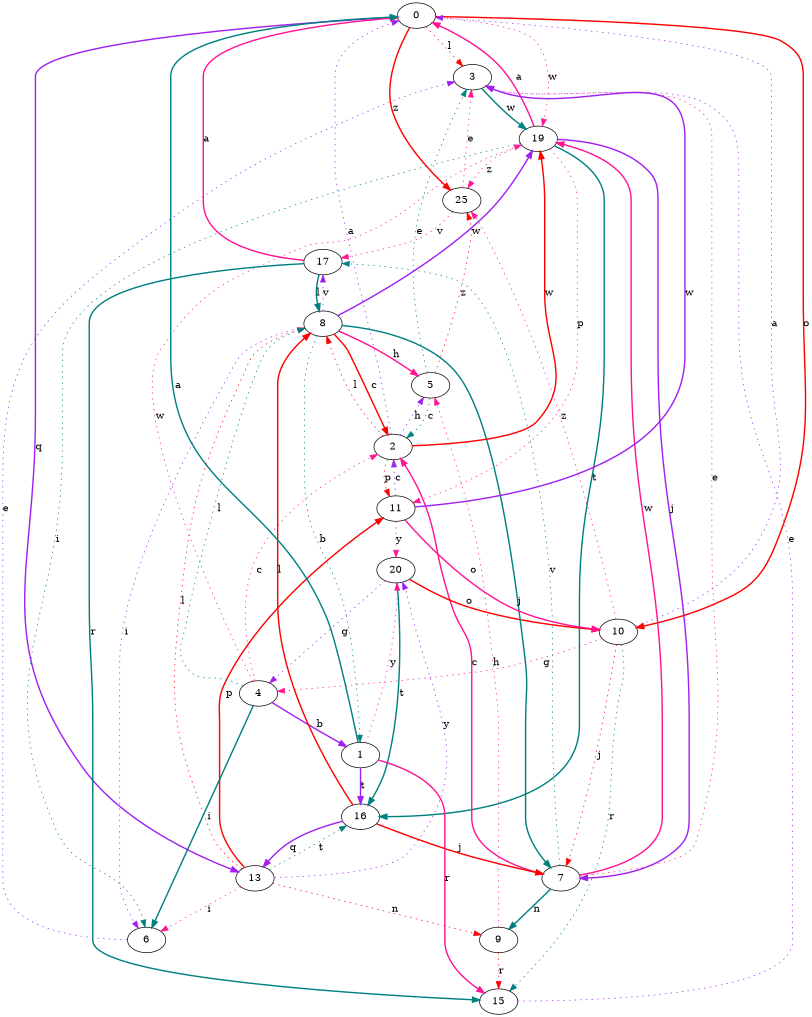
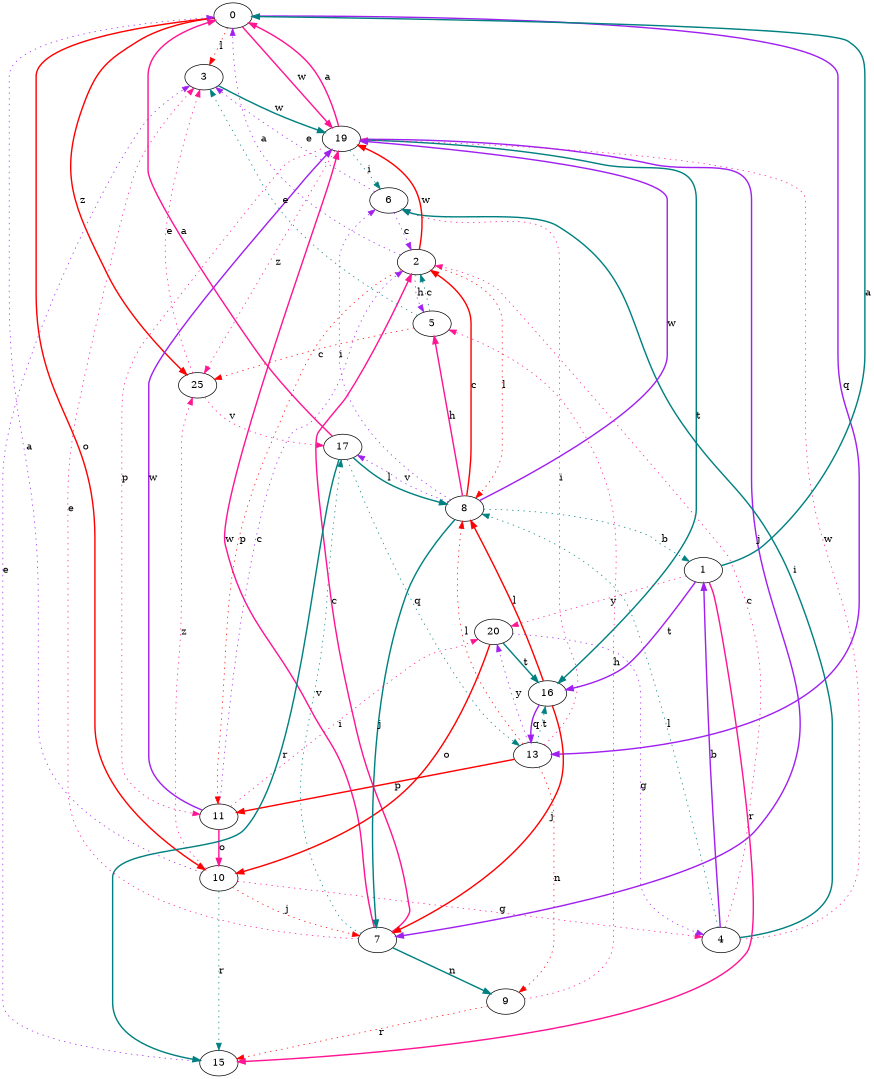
(526, 35) -> (285, 75)
none -> (401, 228)
(463, 293) -> (321, 355)
(685, 304) -> (149, 465)
(399, 539) -> (340, 724)
none -> (417, 609)
